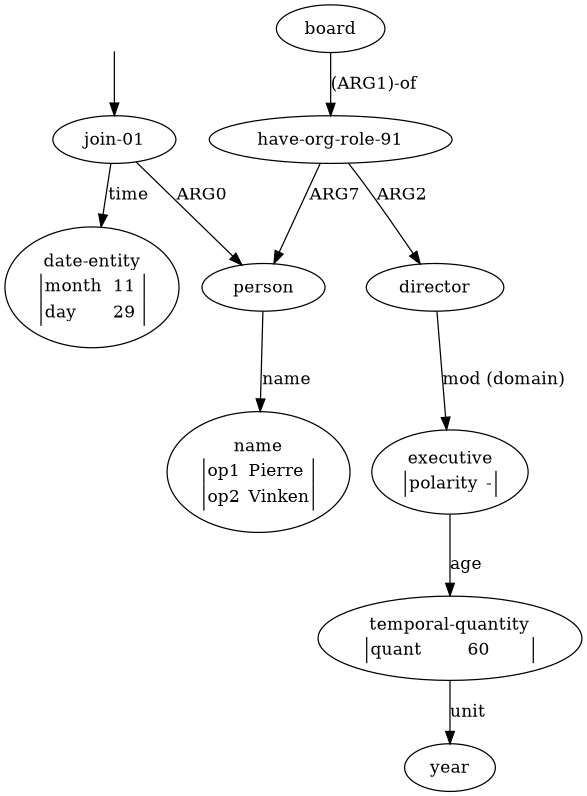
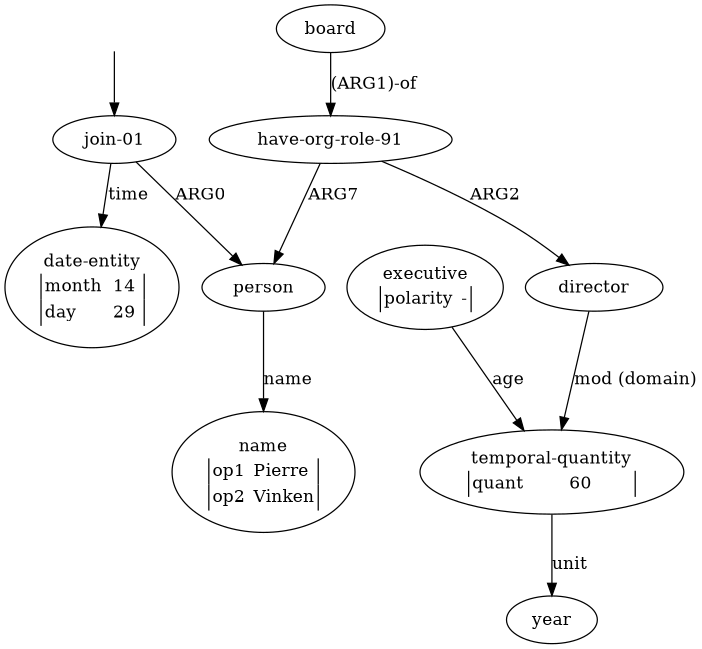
(125, 286) -> (125, 286)
(441, 364) -> (577, 364)
